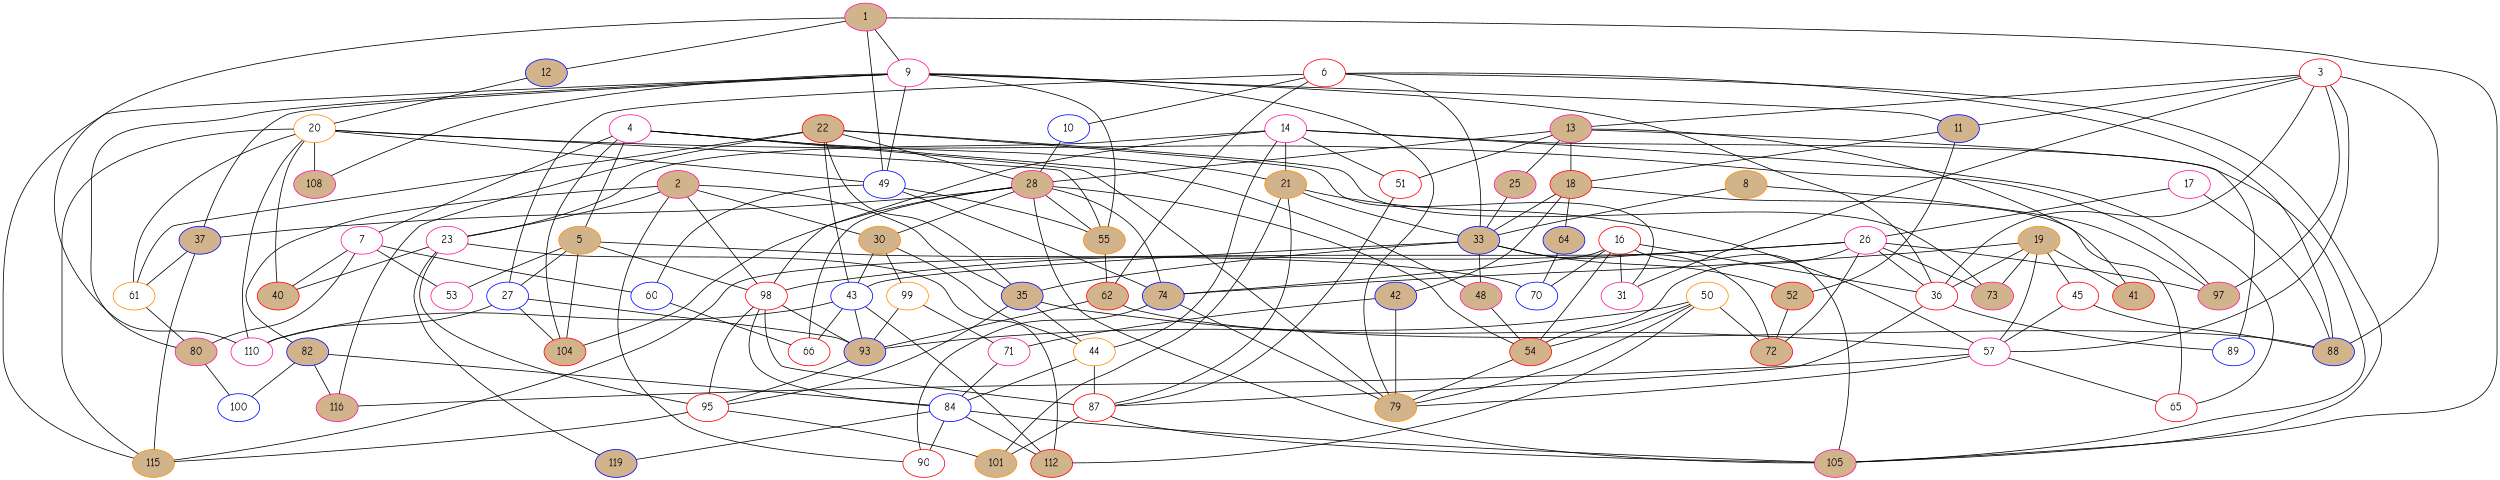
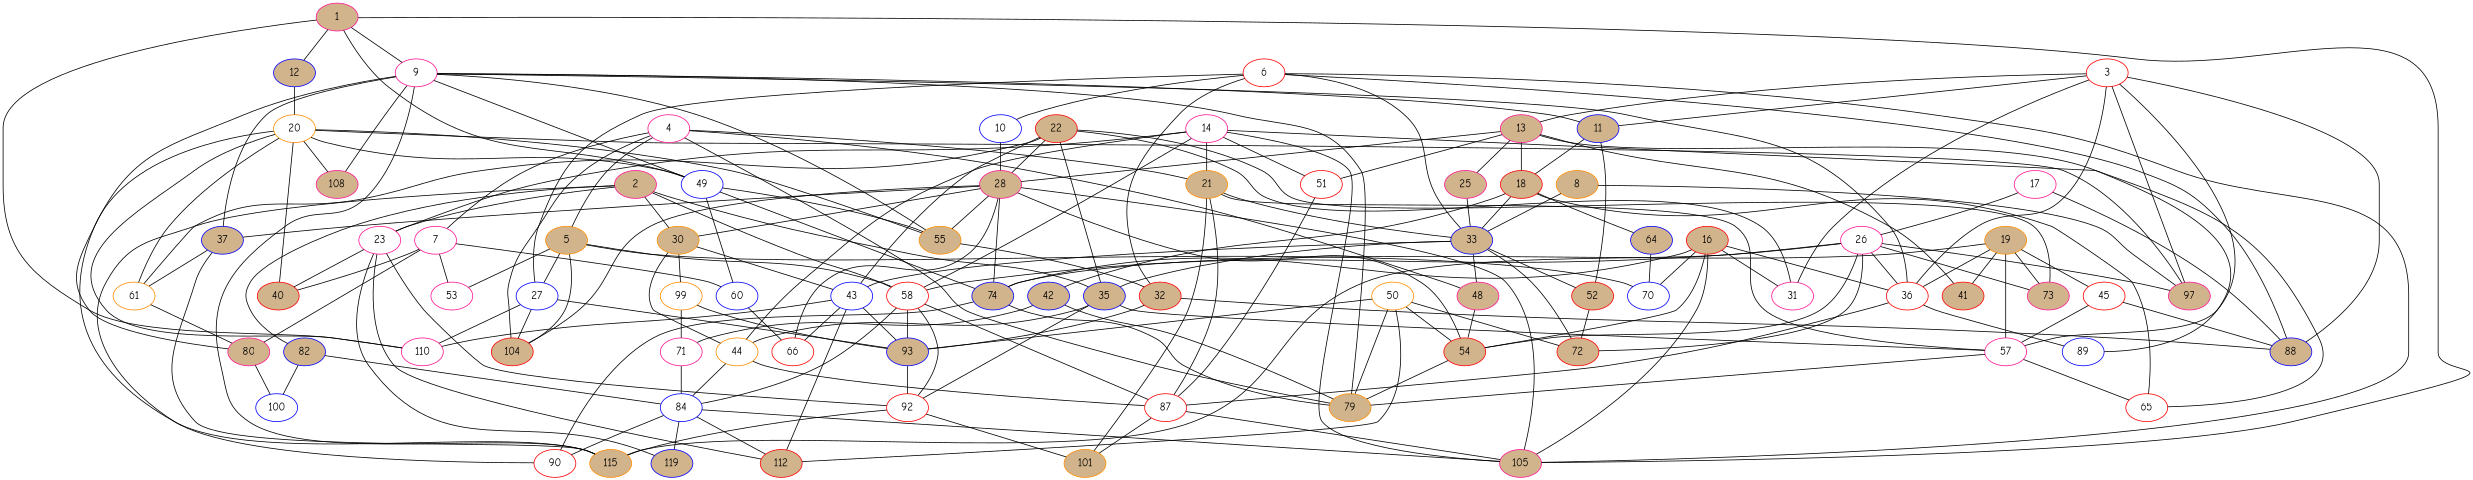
(1620, 240) -> (1707, 240)
(766, 296) -> (908, 296)
(1107, 296) -> (1160, 296)
(337, 408) -> none
(708, 408) -> (908, 408)
